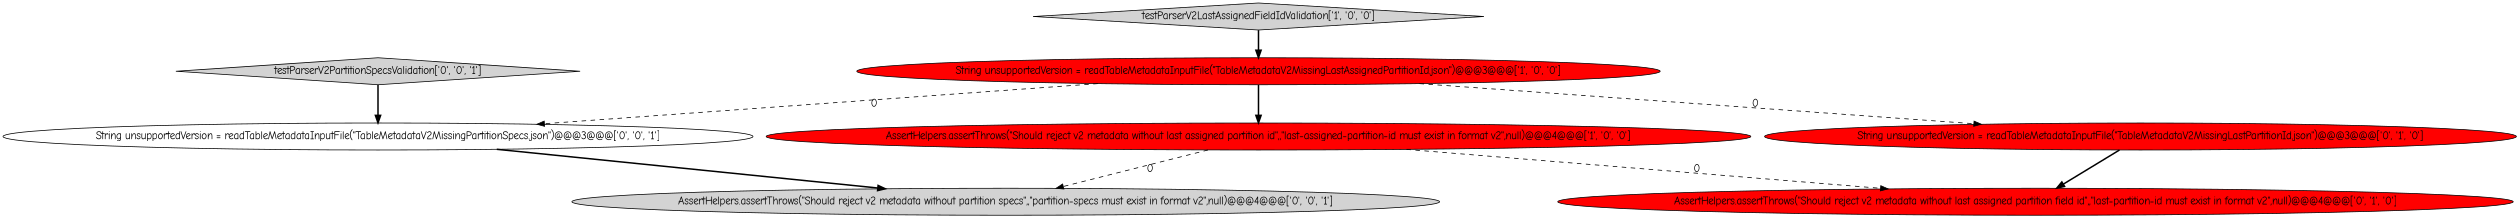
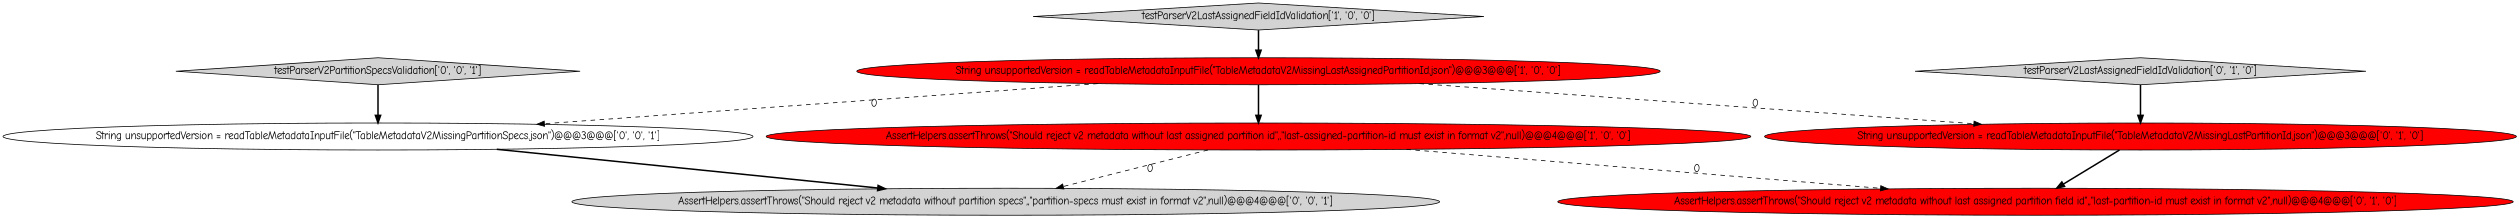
none -> (2140, 71)
